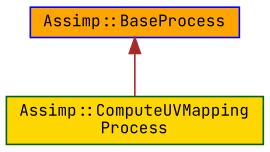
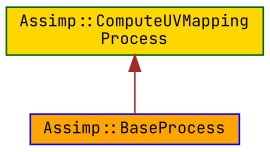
(135, 75) -> (135, 93)
